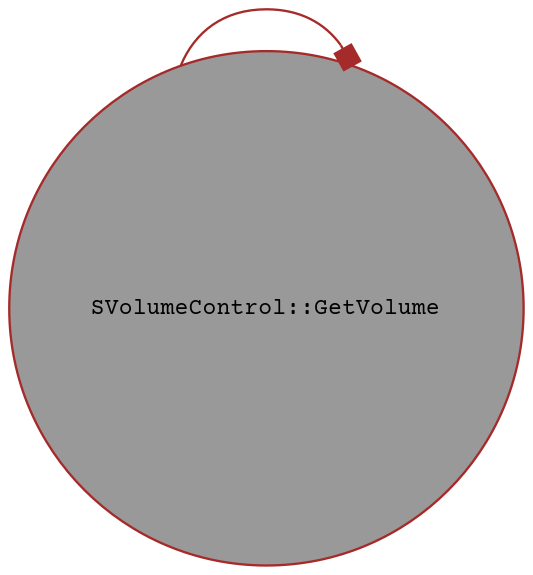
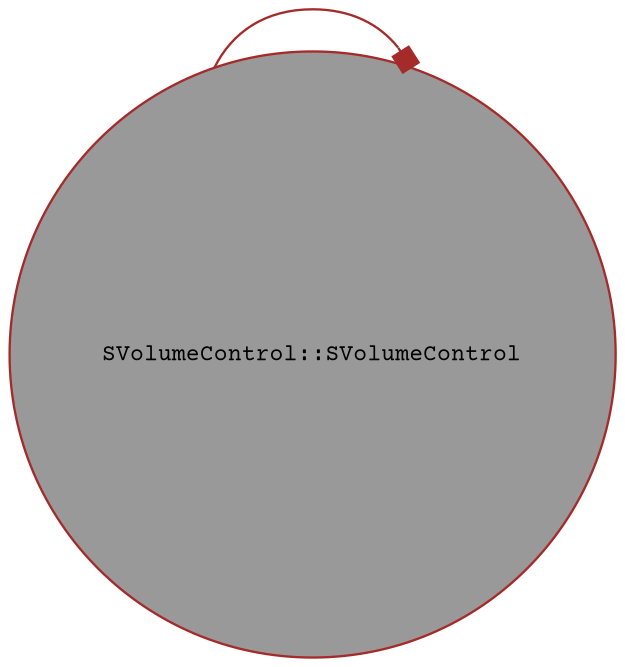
(266, 308) -> (313, 354)
